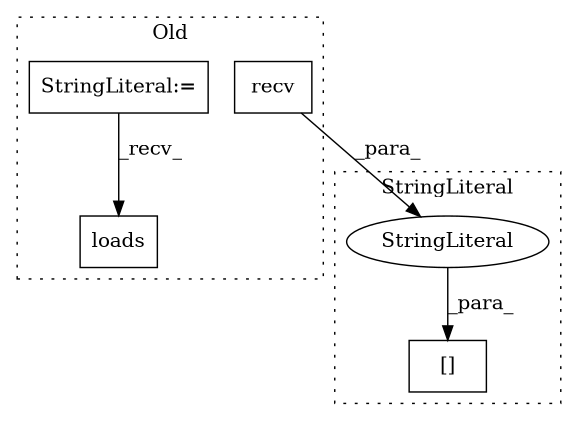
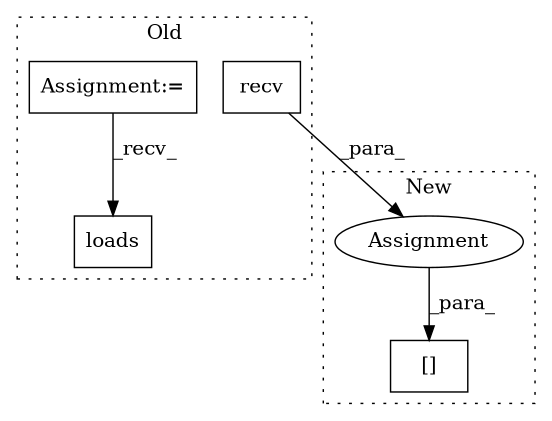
(119, 87) -> (113, 87)
(448, 188) -> (429, 188)
(448, 242) -> (429, 242)
